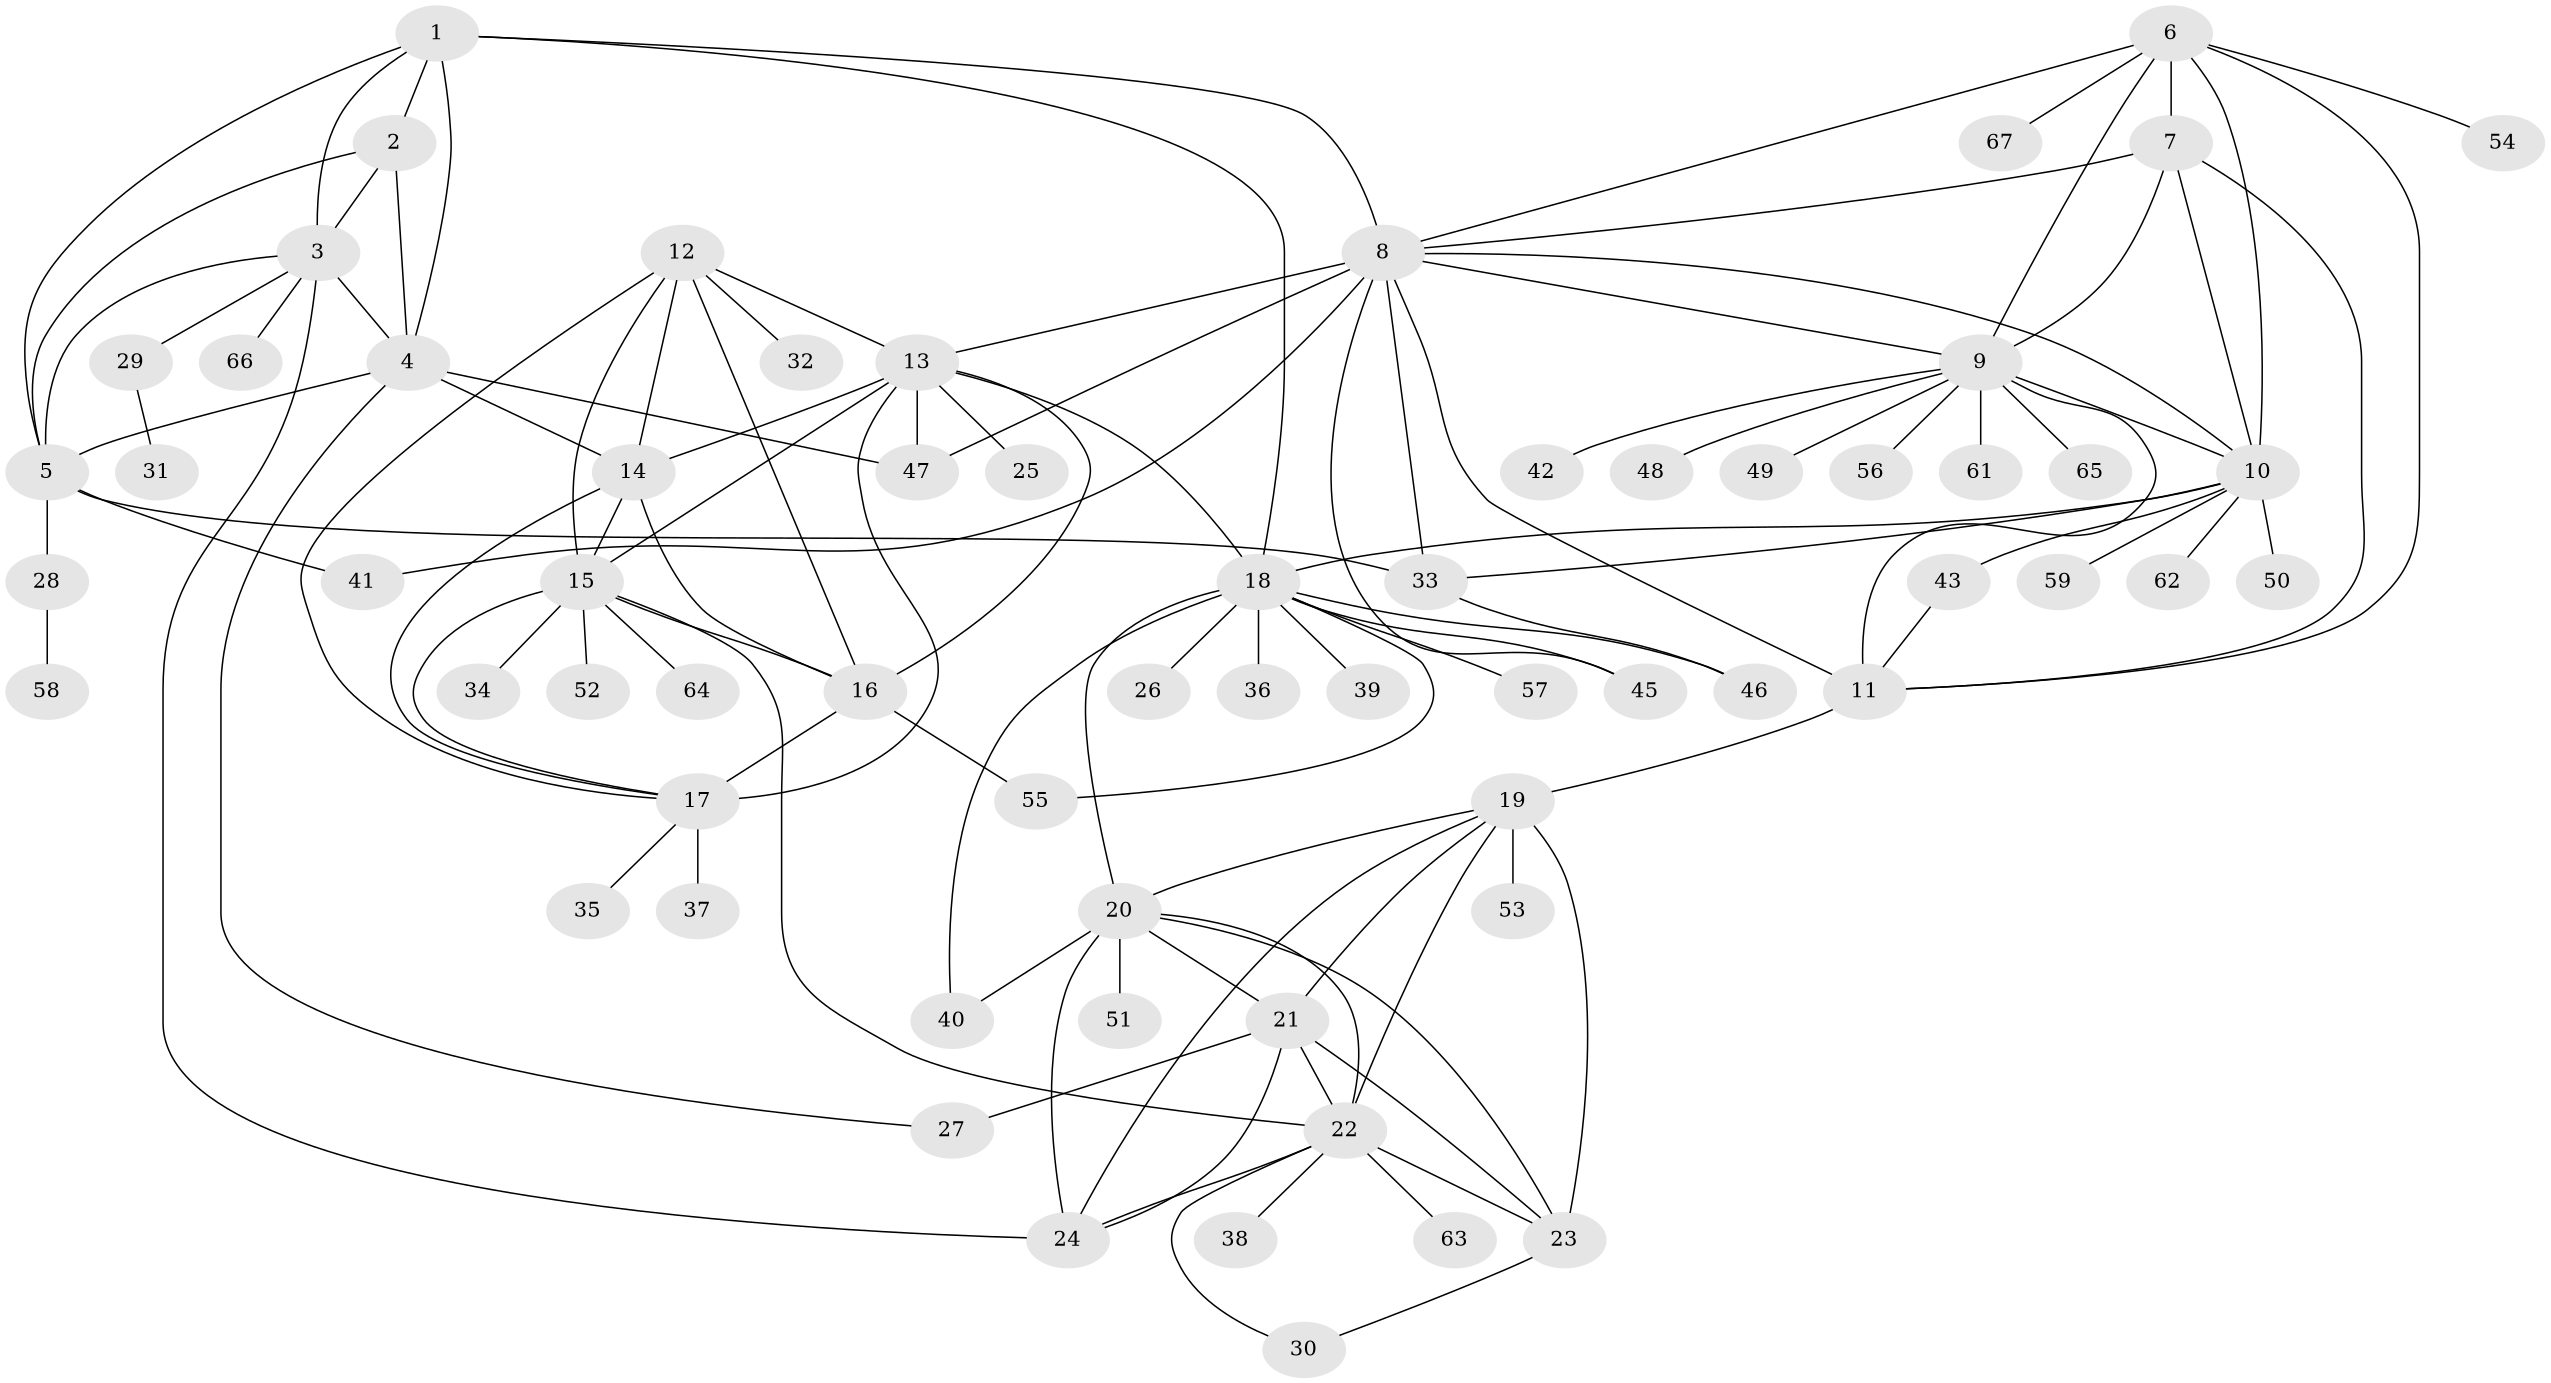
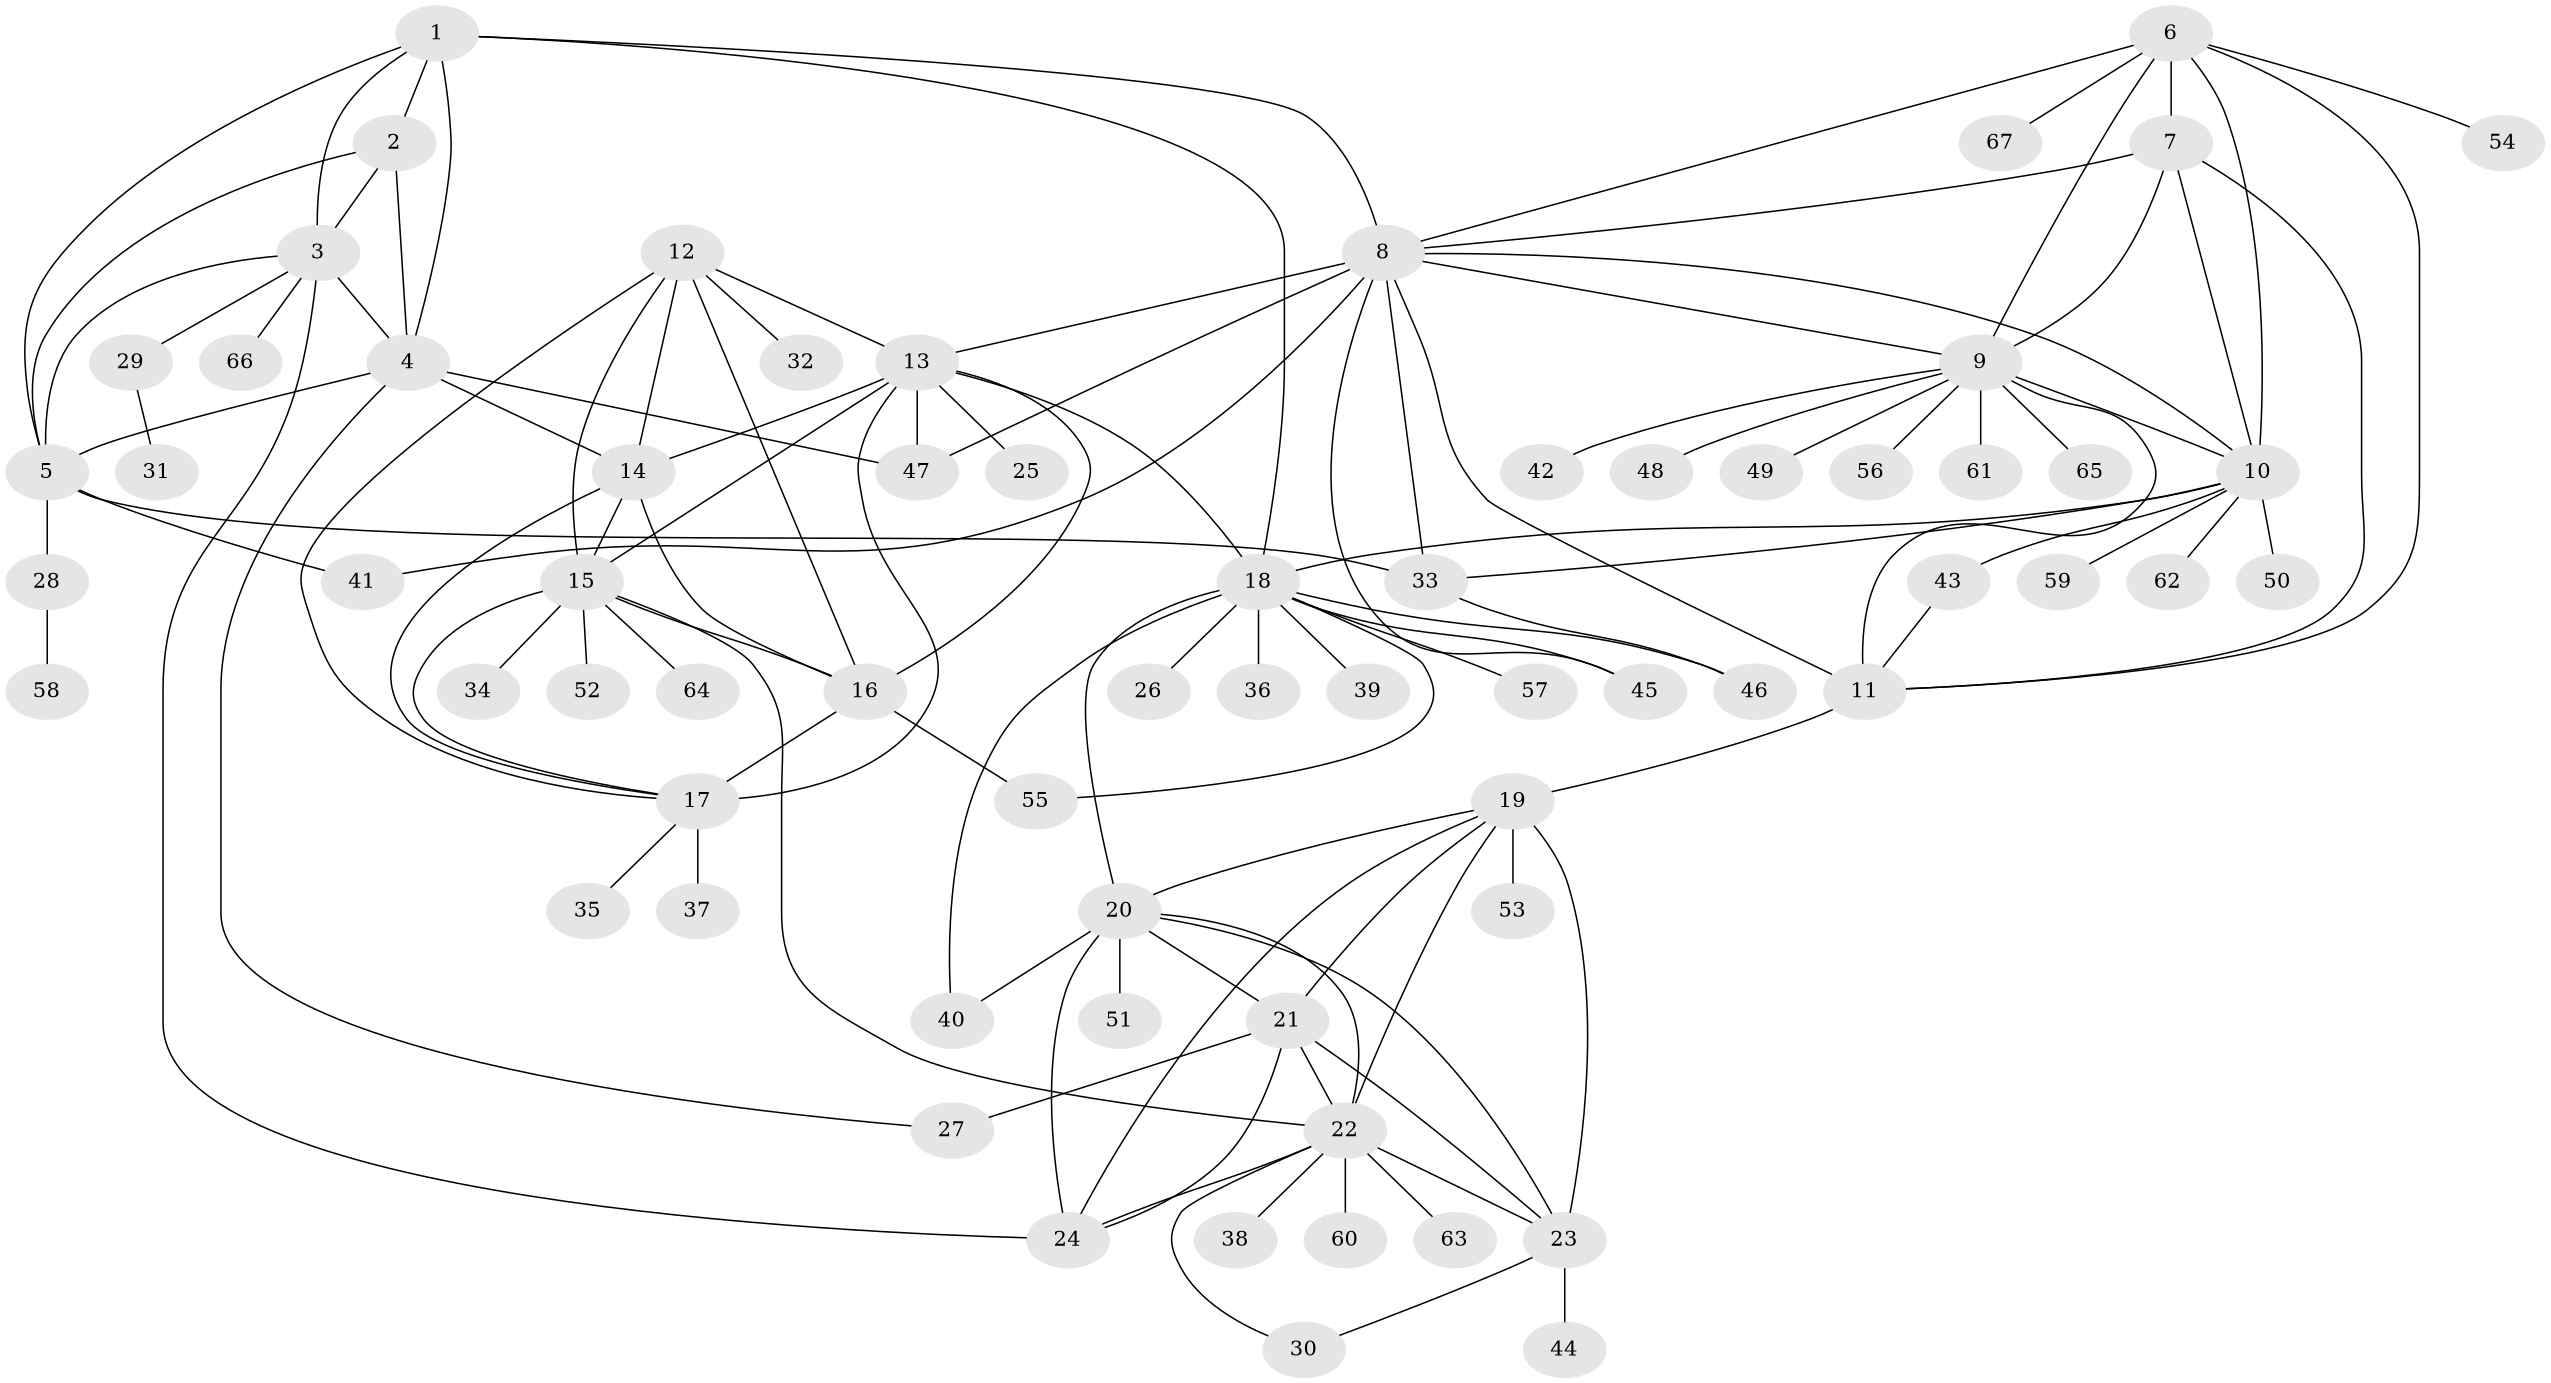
none -> (1345, 1240)
none -> (1565, 1350)
